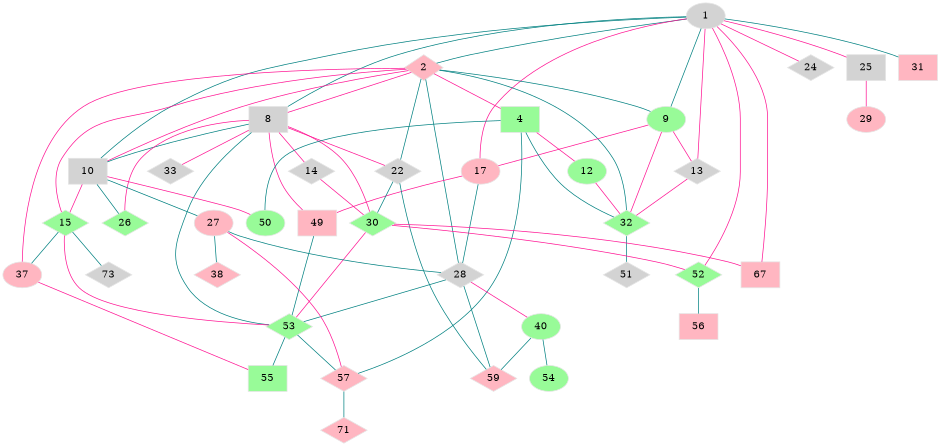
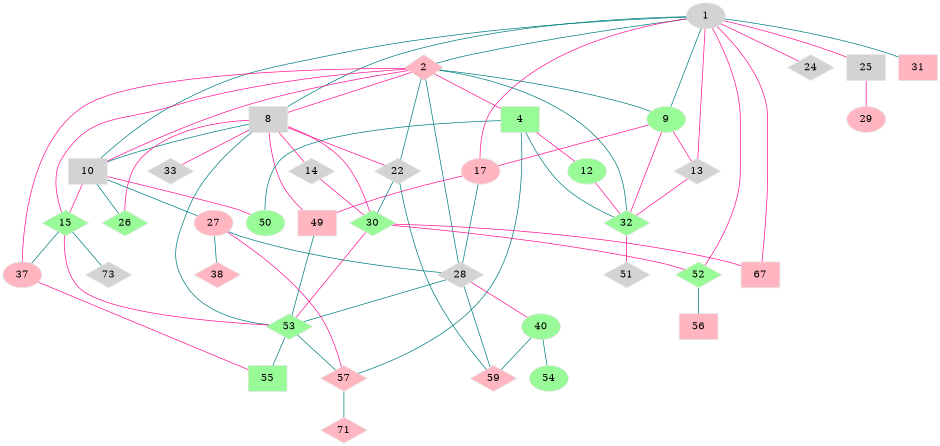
(627, 249) -> (627, 249)
